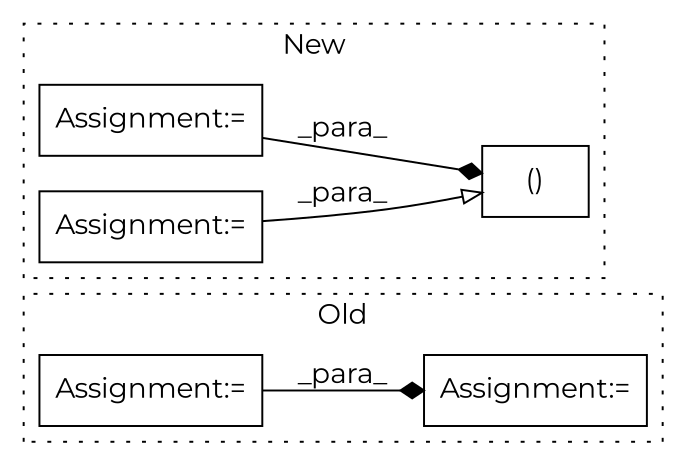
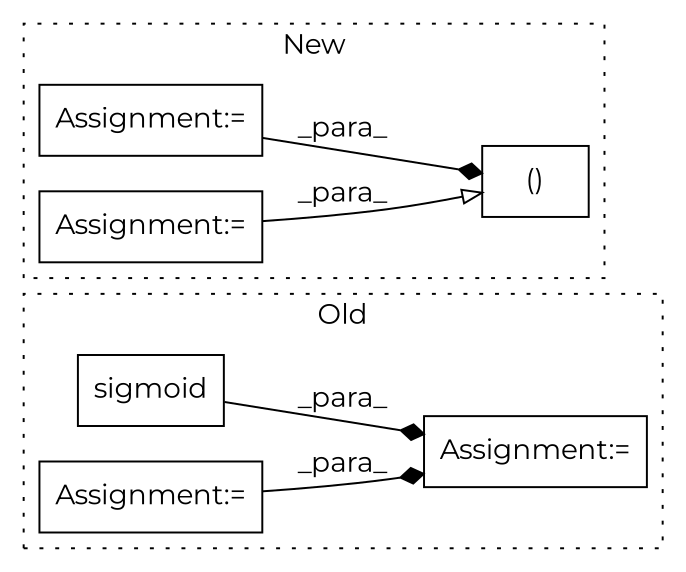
none -> (151, 390)
